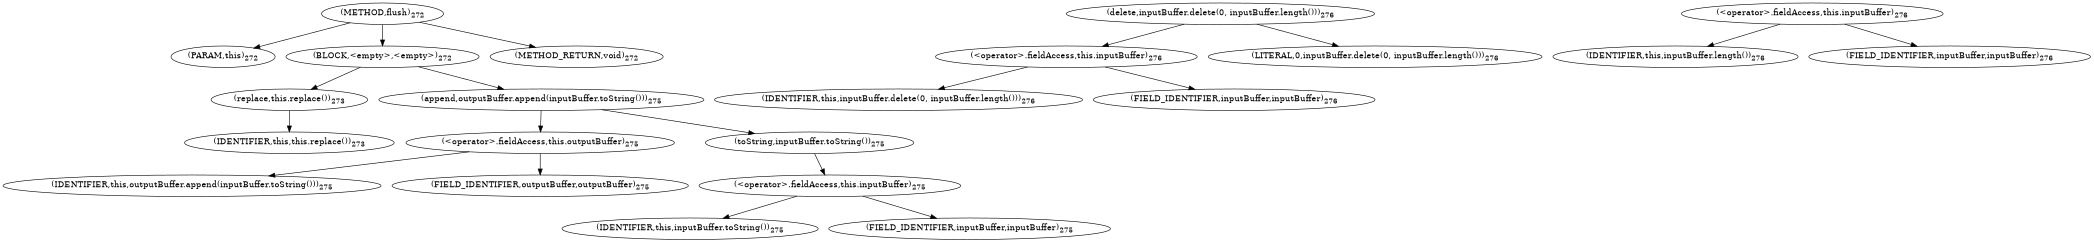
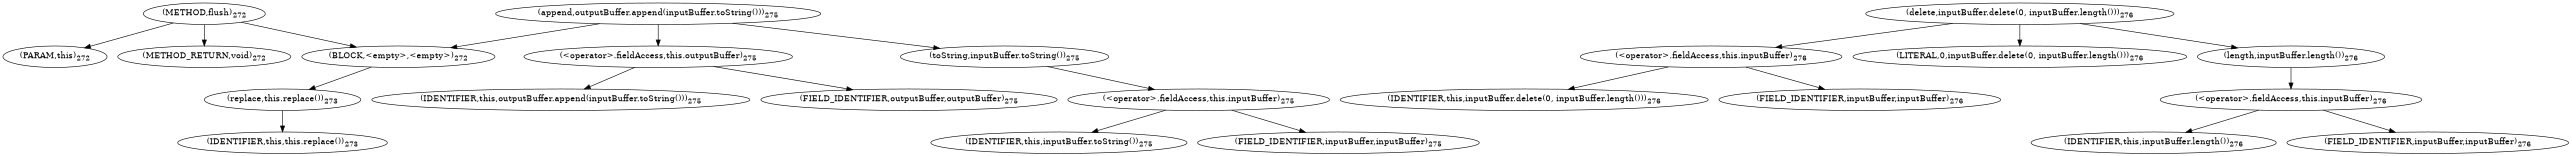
none -> (2291, 57)
(458, 77) -> (528, 35)
